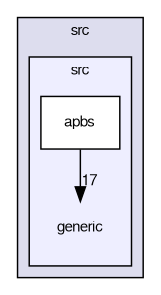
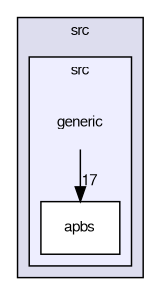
(80, 168) -> (80, 168)
